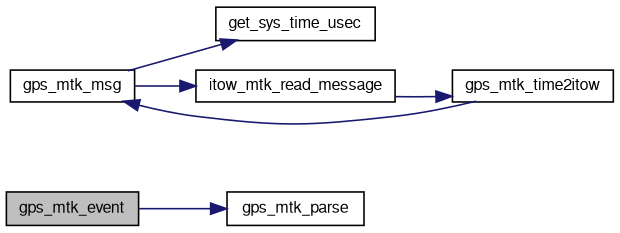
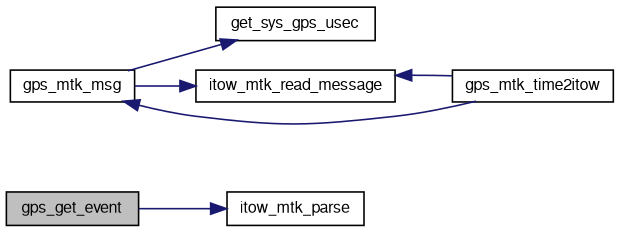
(296, 24) -> (296, 24)
(416, 97) -> (432, 75)
(72, 209) -> (72, 209)
(296, 209) -> (296, 209)
